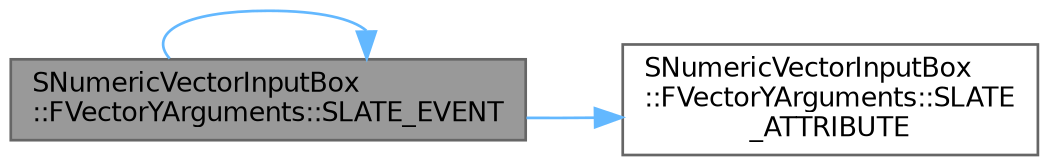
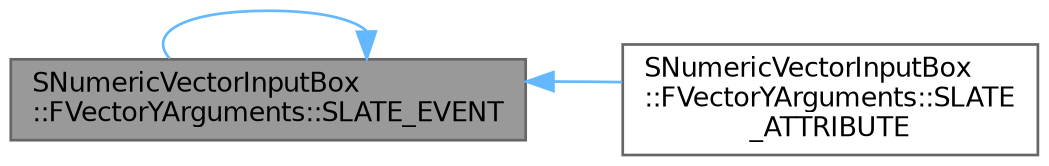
(561, 118) -> (588, 82)
